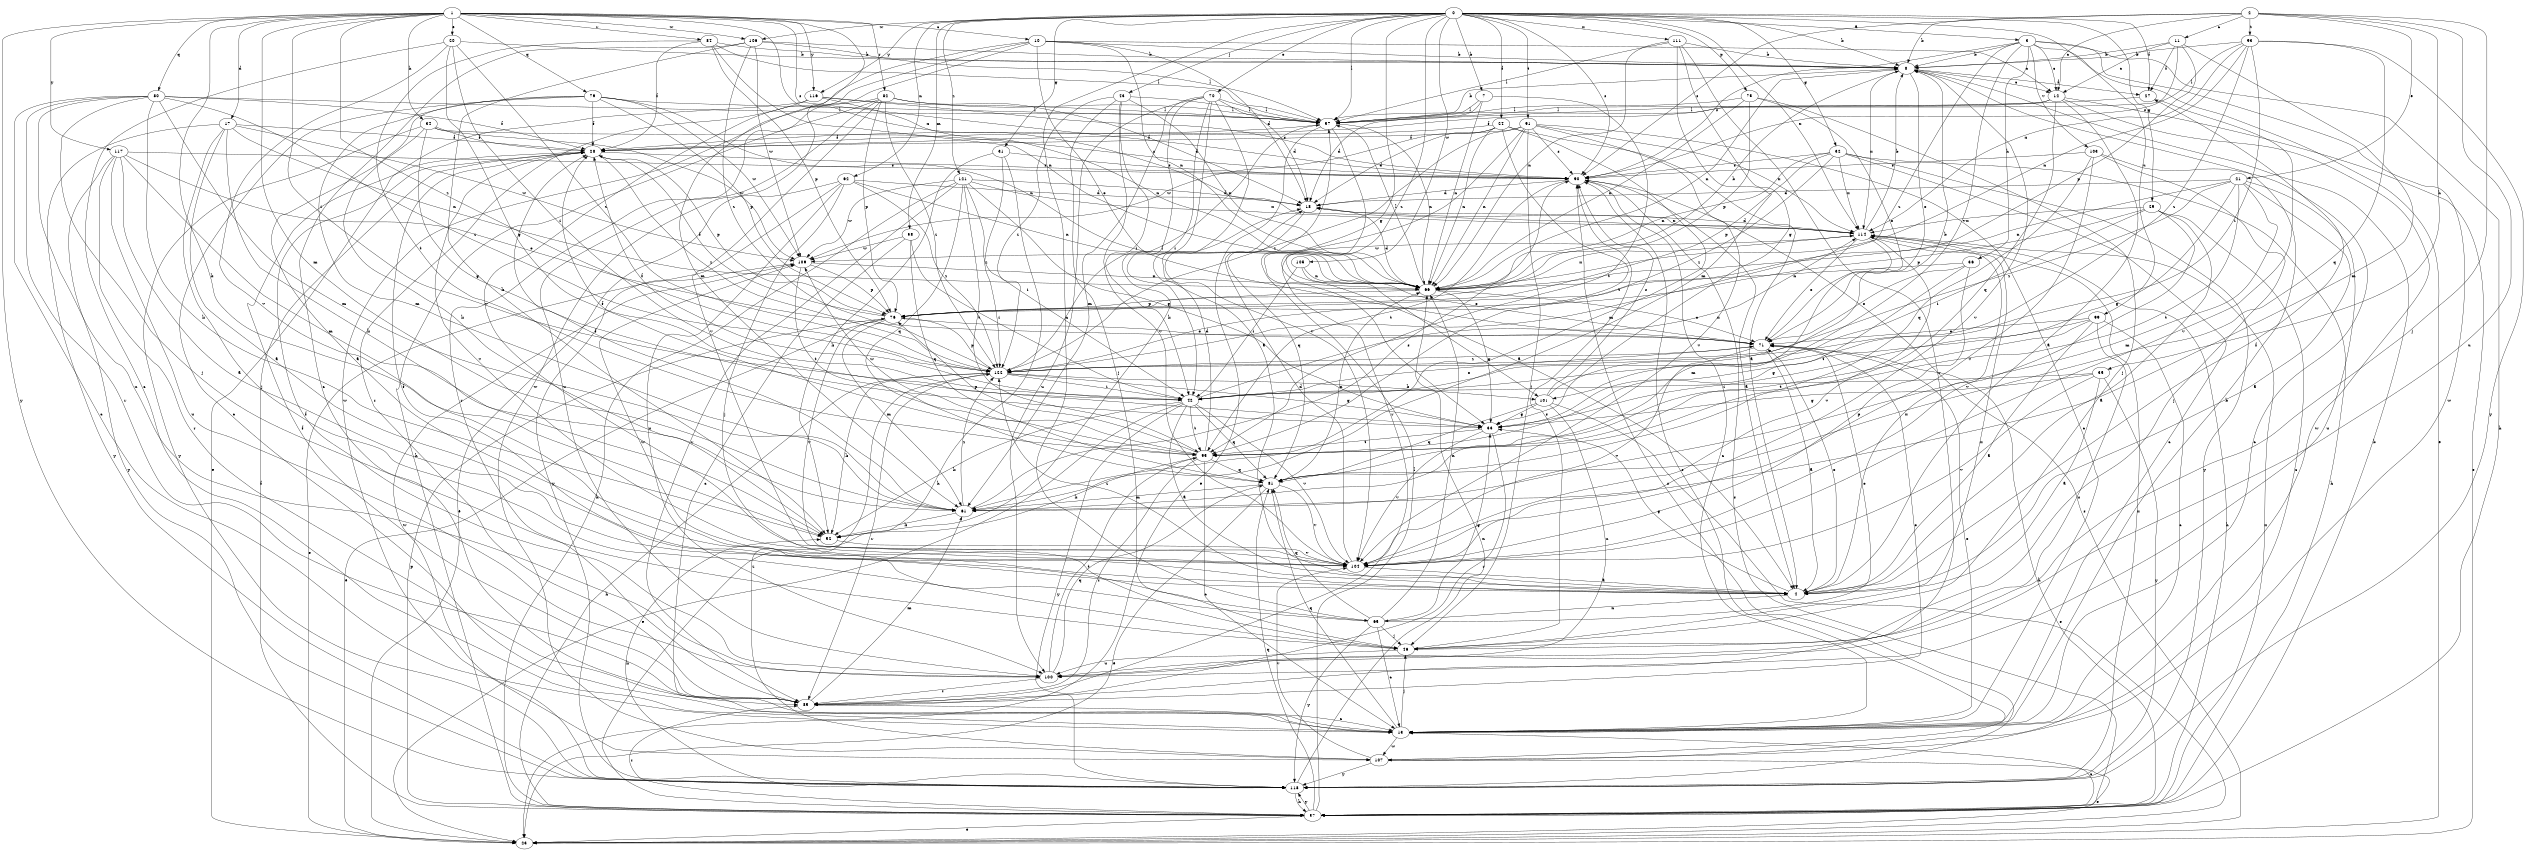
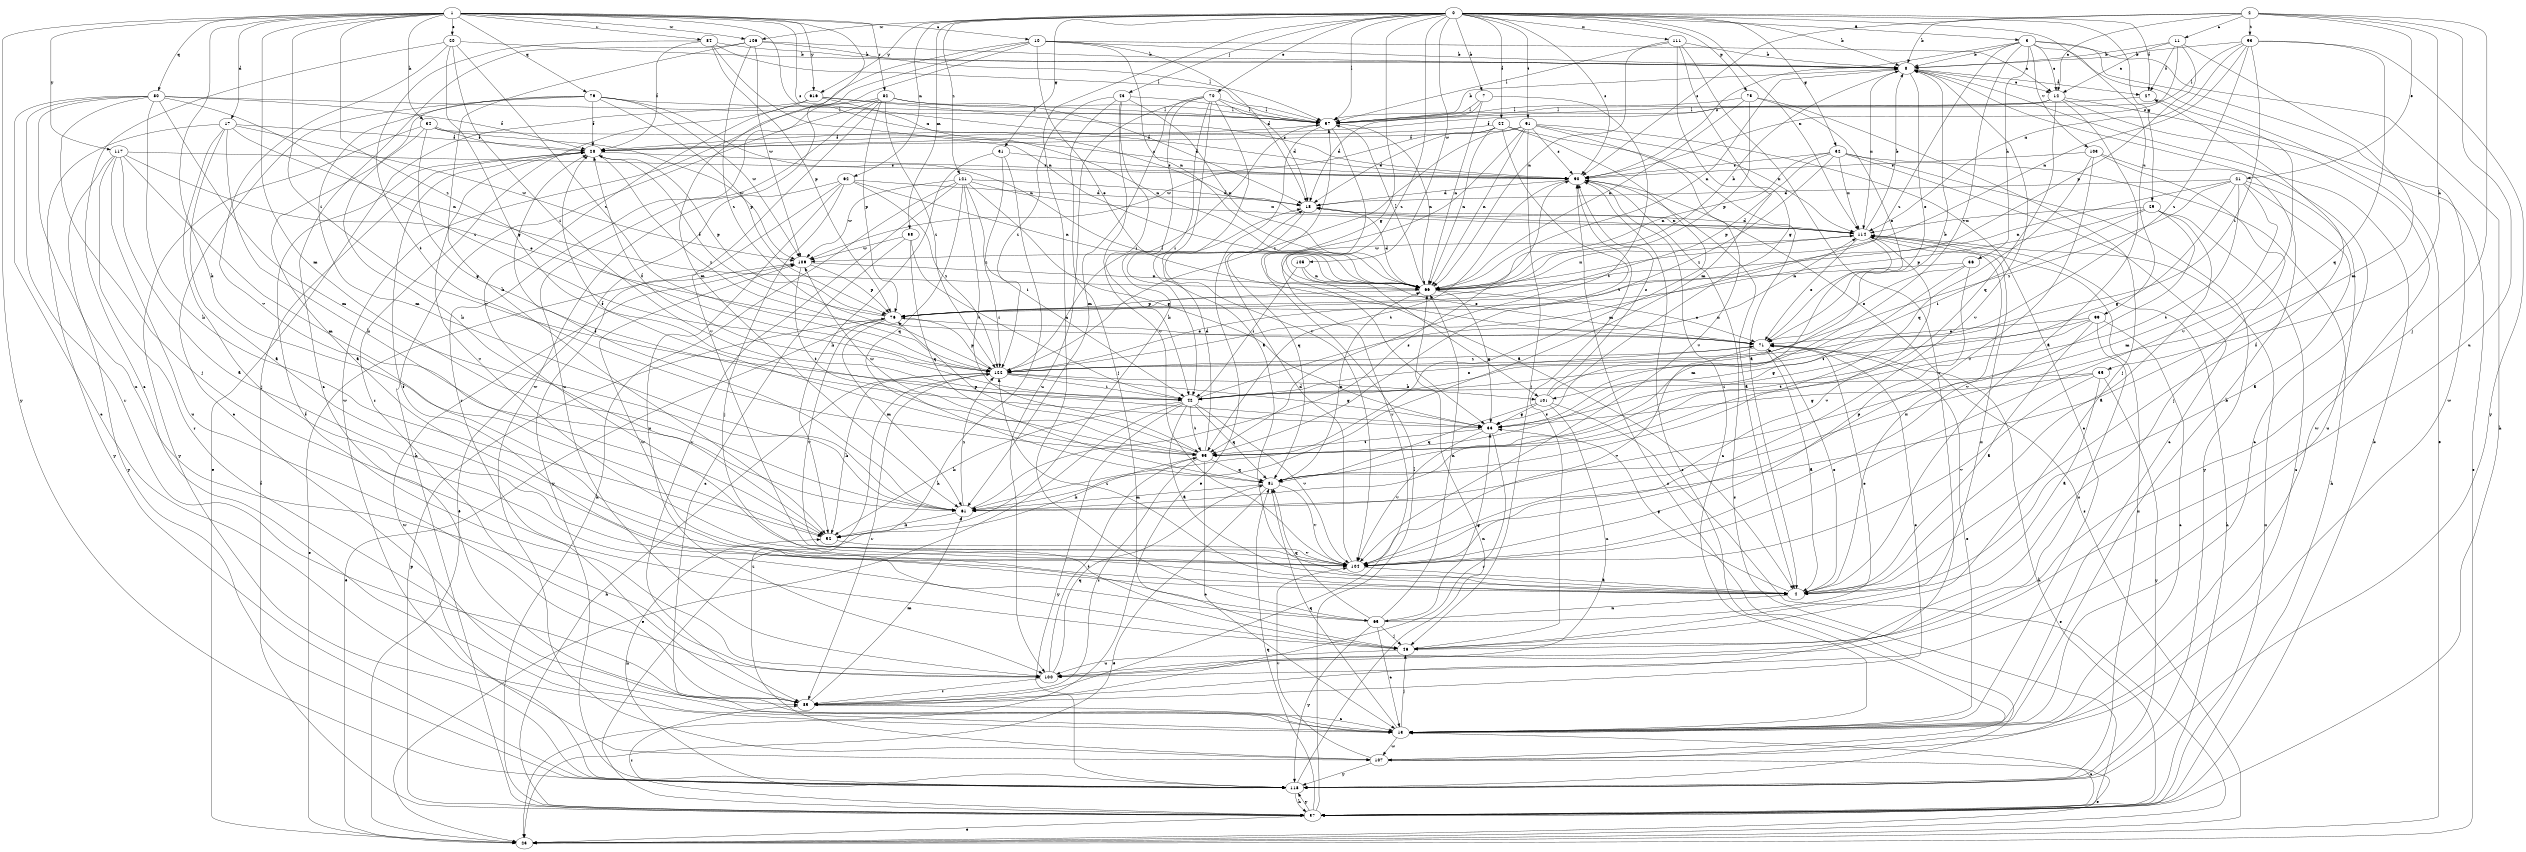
(814, 96) -> (814, 96)
(315, 453) -> none
